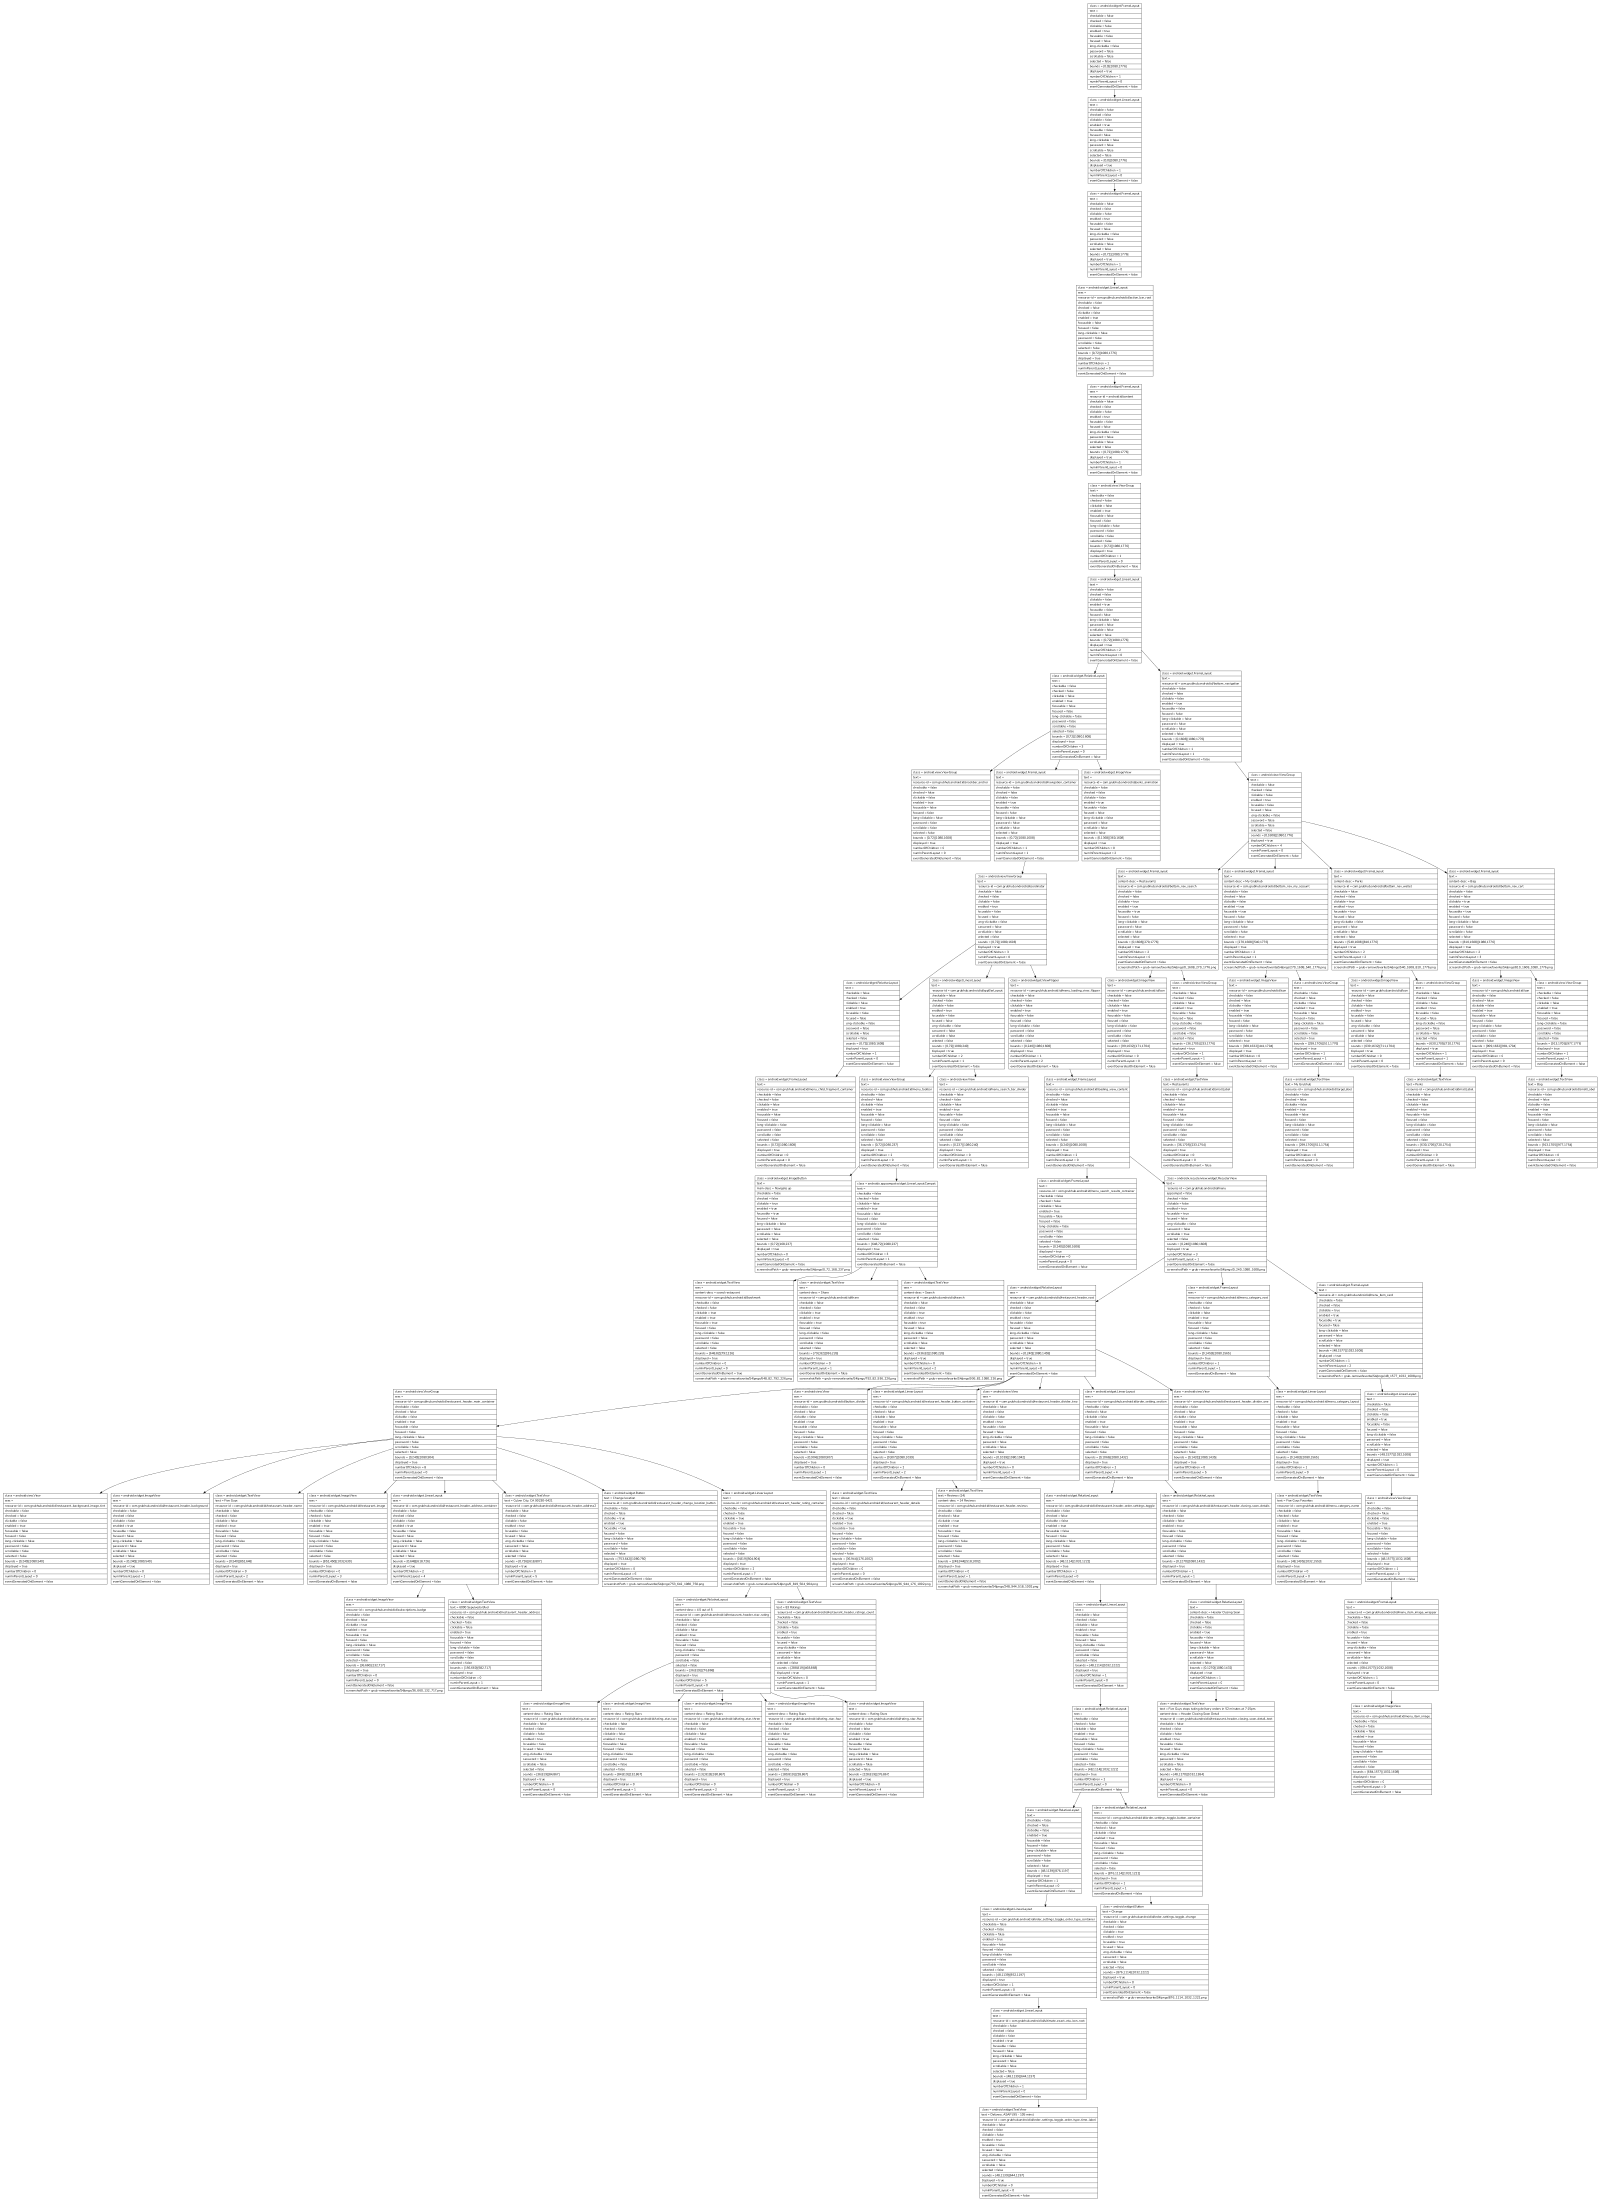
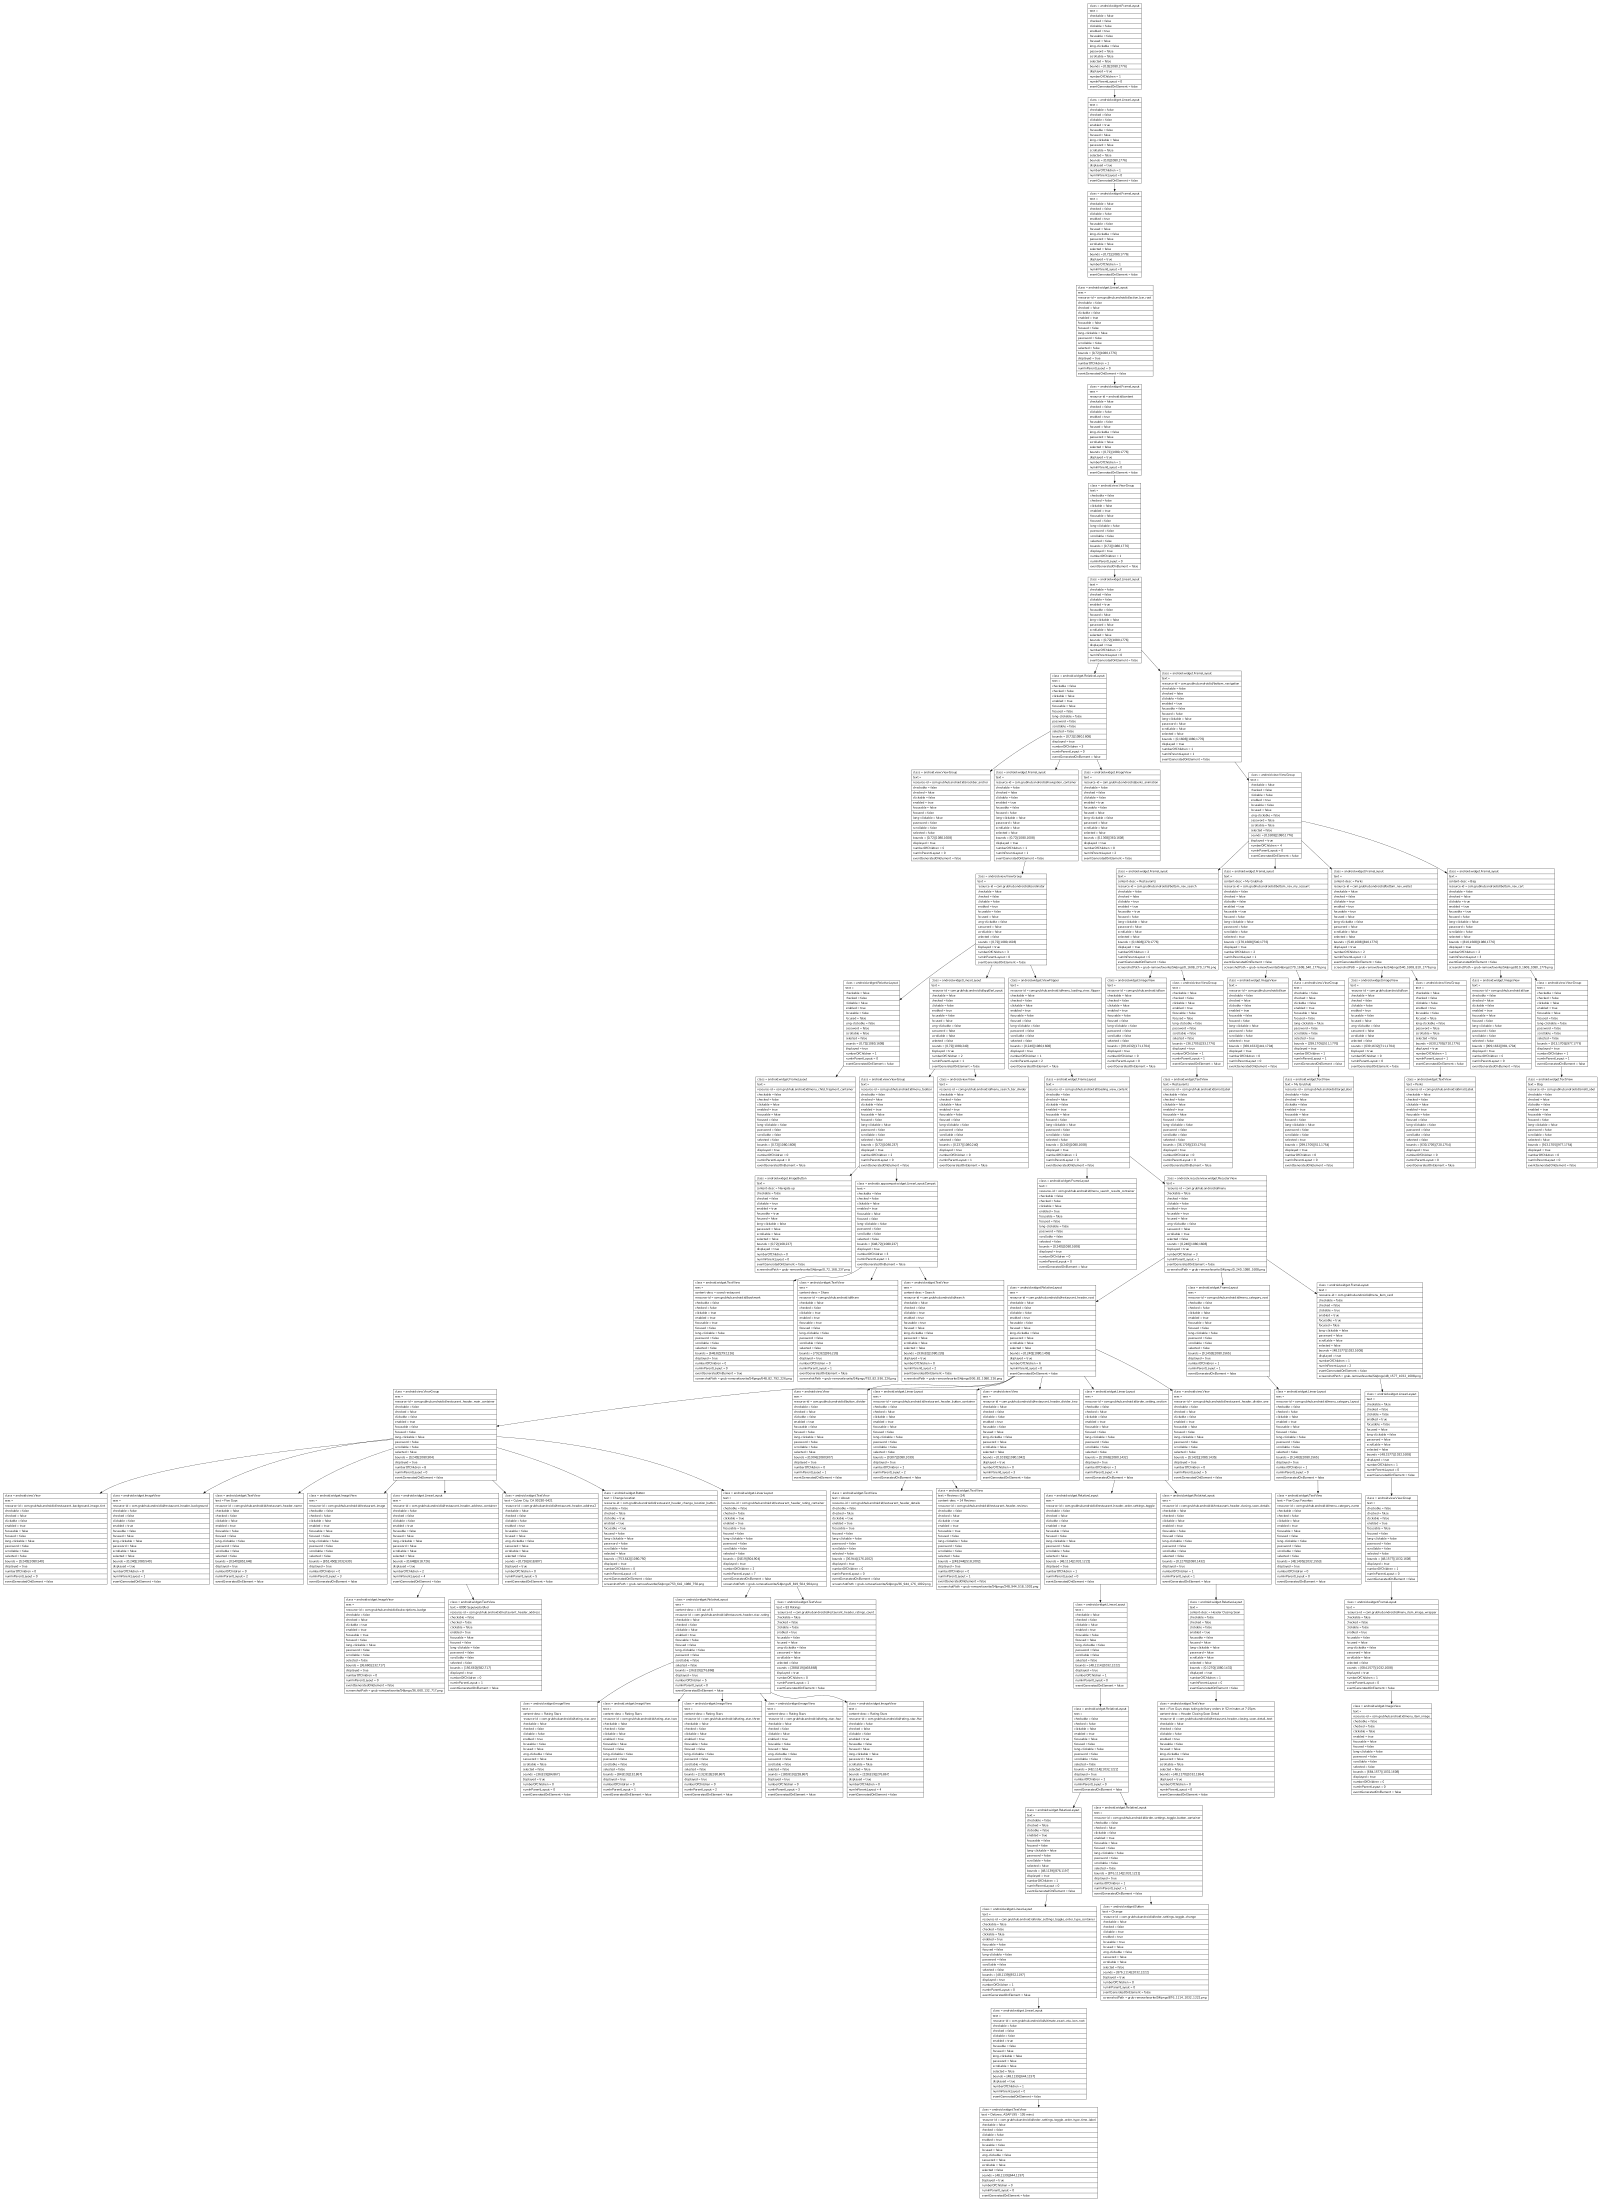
(774, 1188) -> (776, 1188)
(1179, 1193) -> (1179, 1193)
